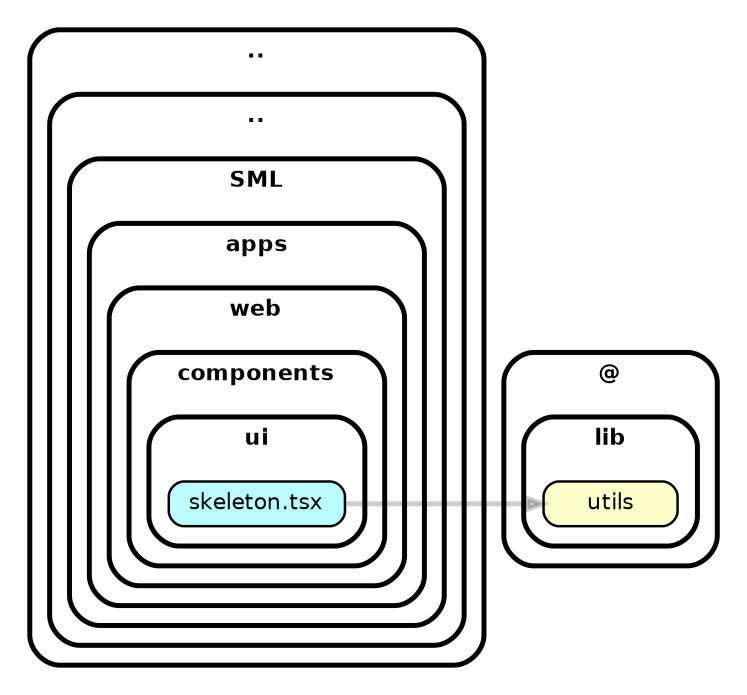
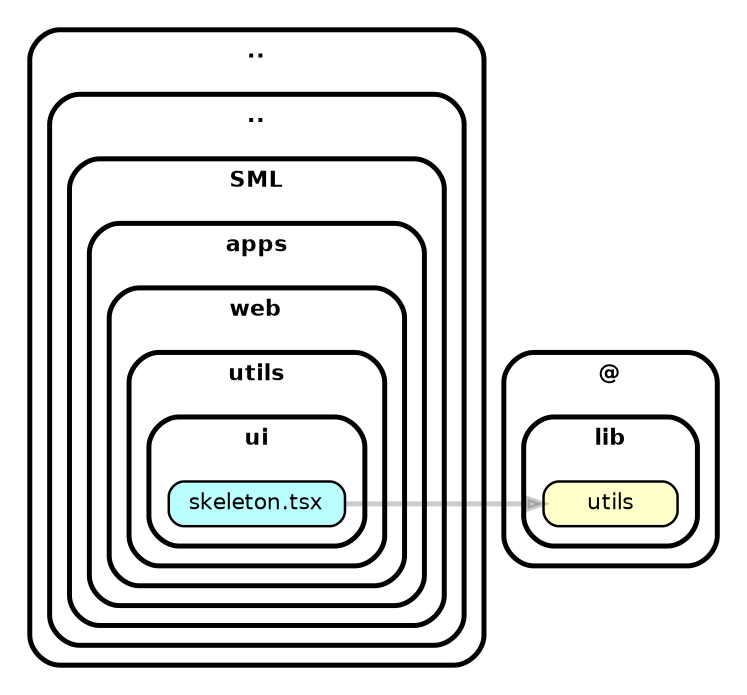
(257, 375) -> (257, 375)
